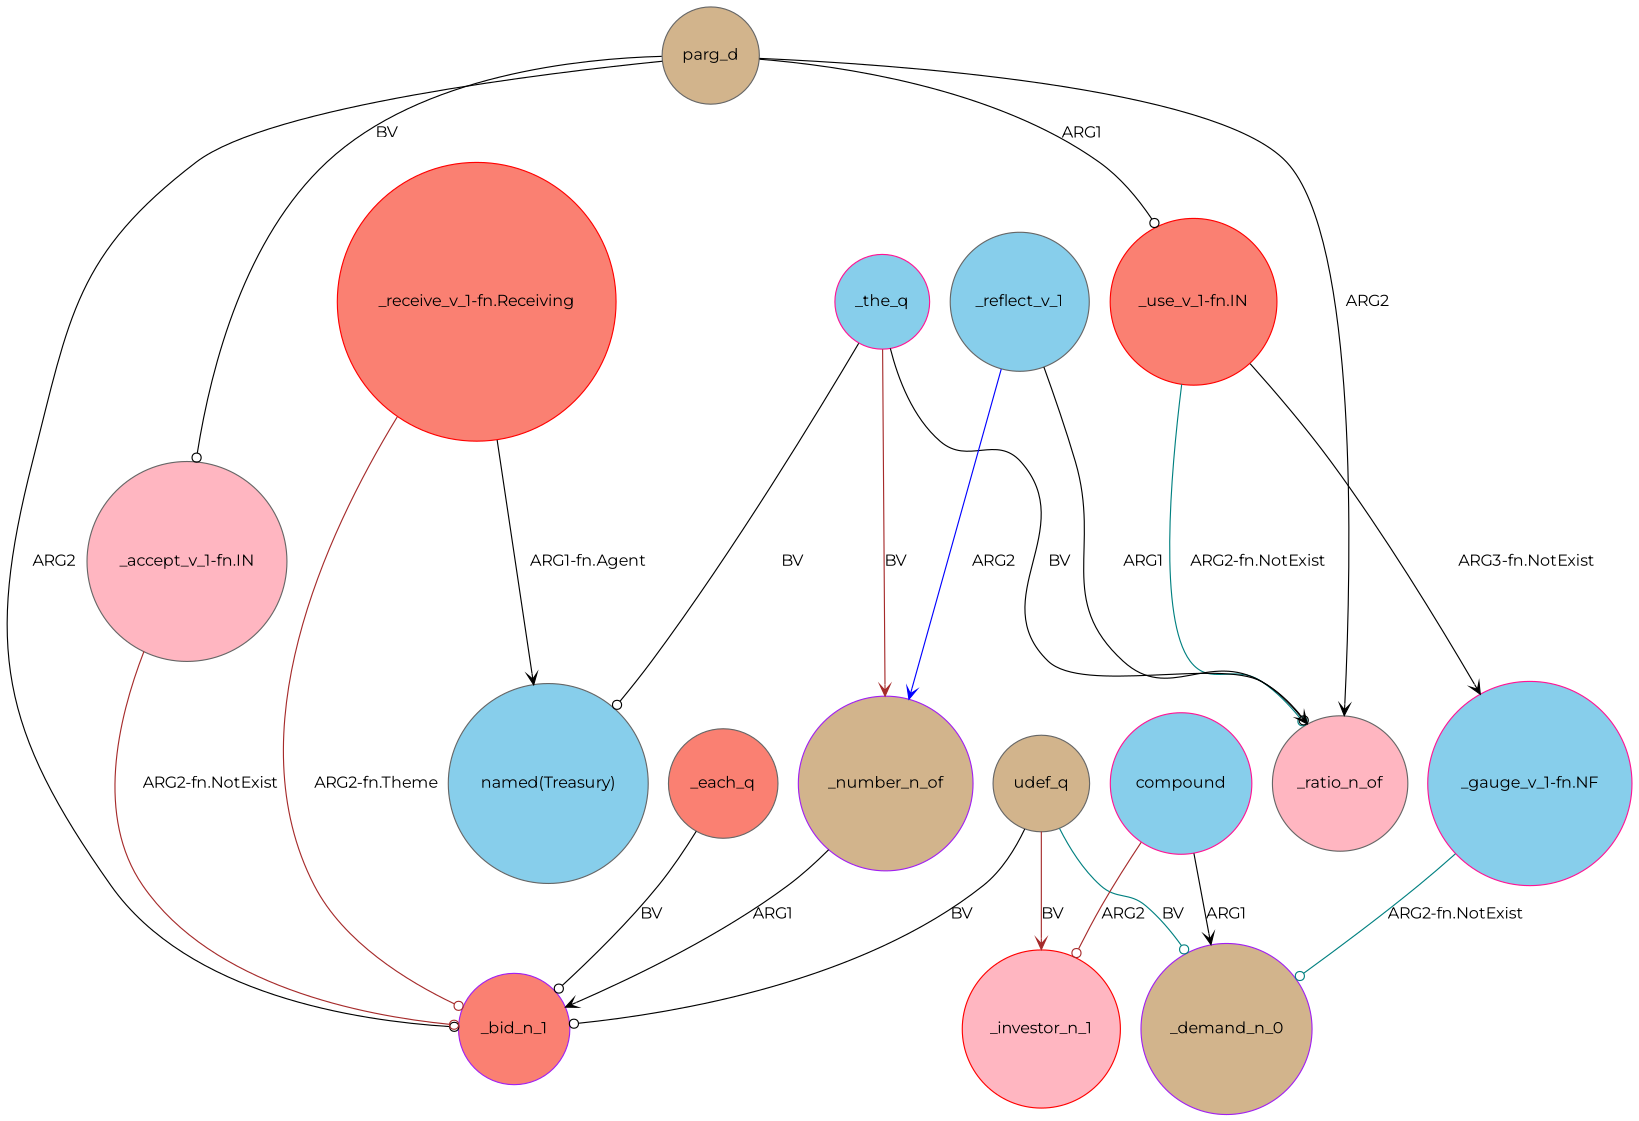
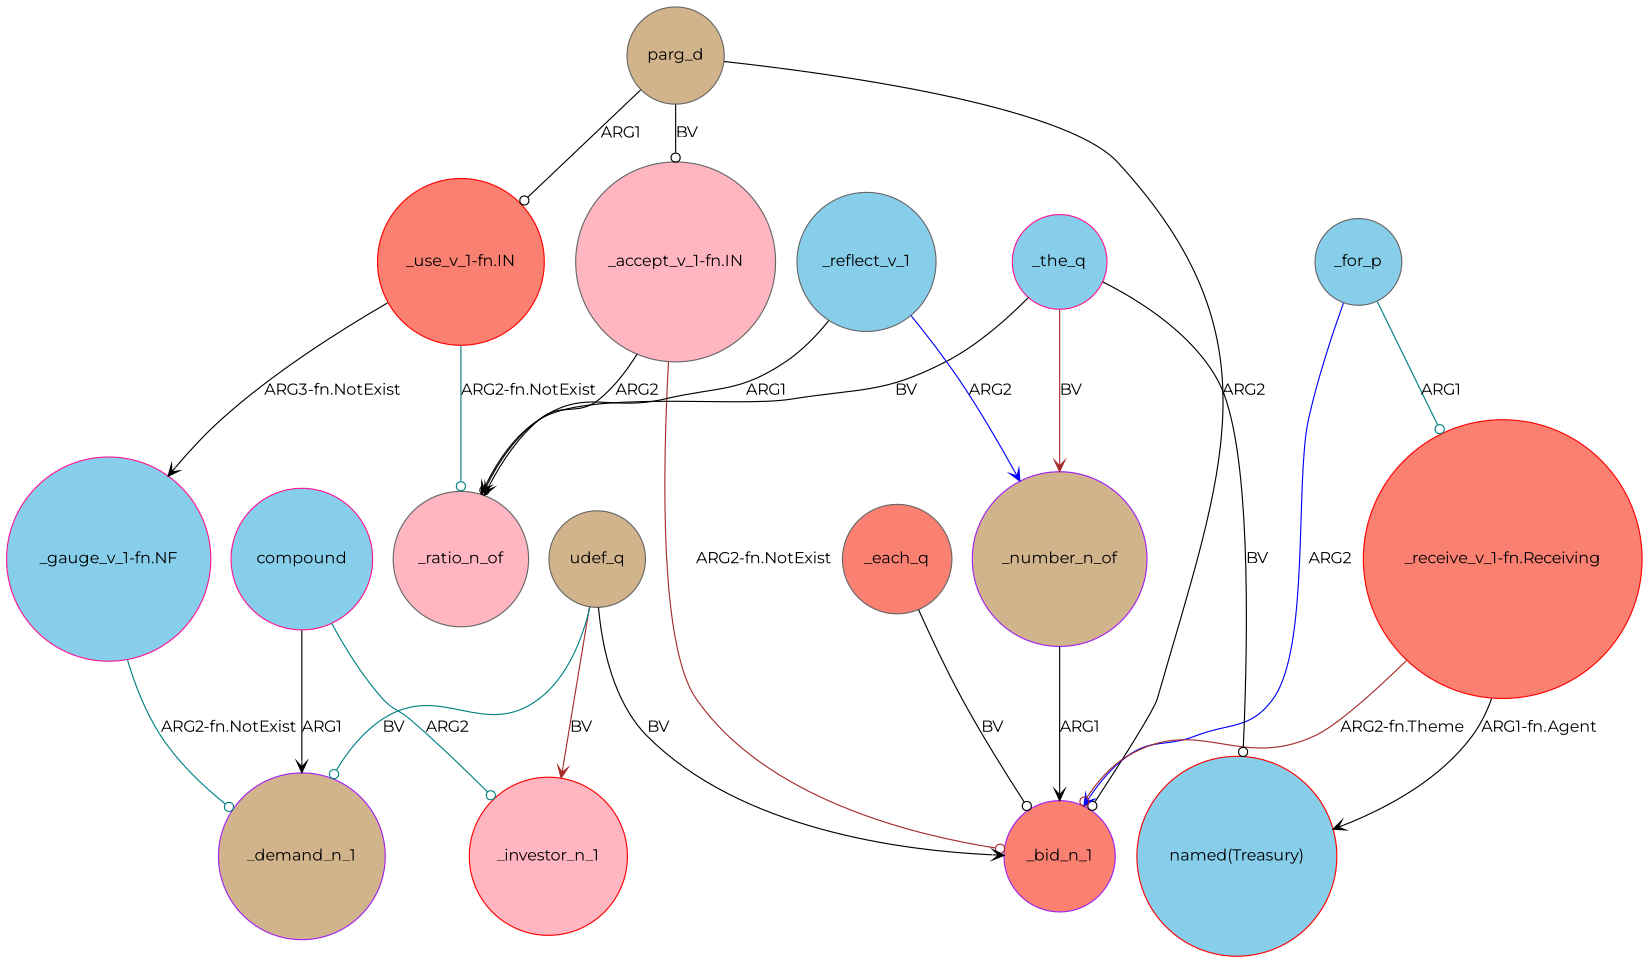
(1289, 166) -> (605, 394)
none -> (1358, 262)
(548, 784) -> (1237, 856)
(1105, 900) -> (407, 717)
(824, 970) -> (743, 800)
(1227, 1029) -> (302, 856)
